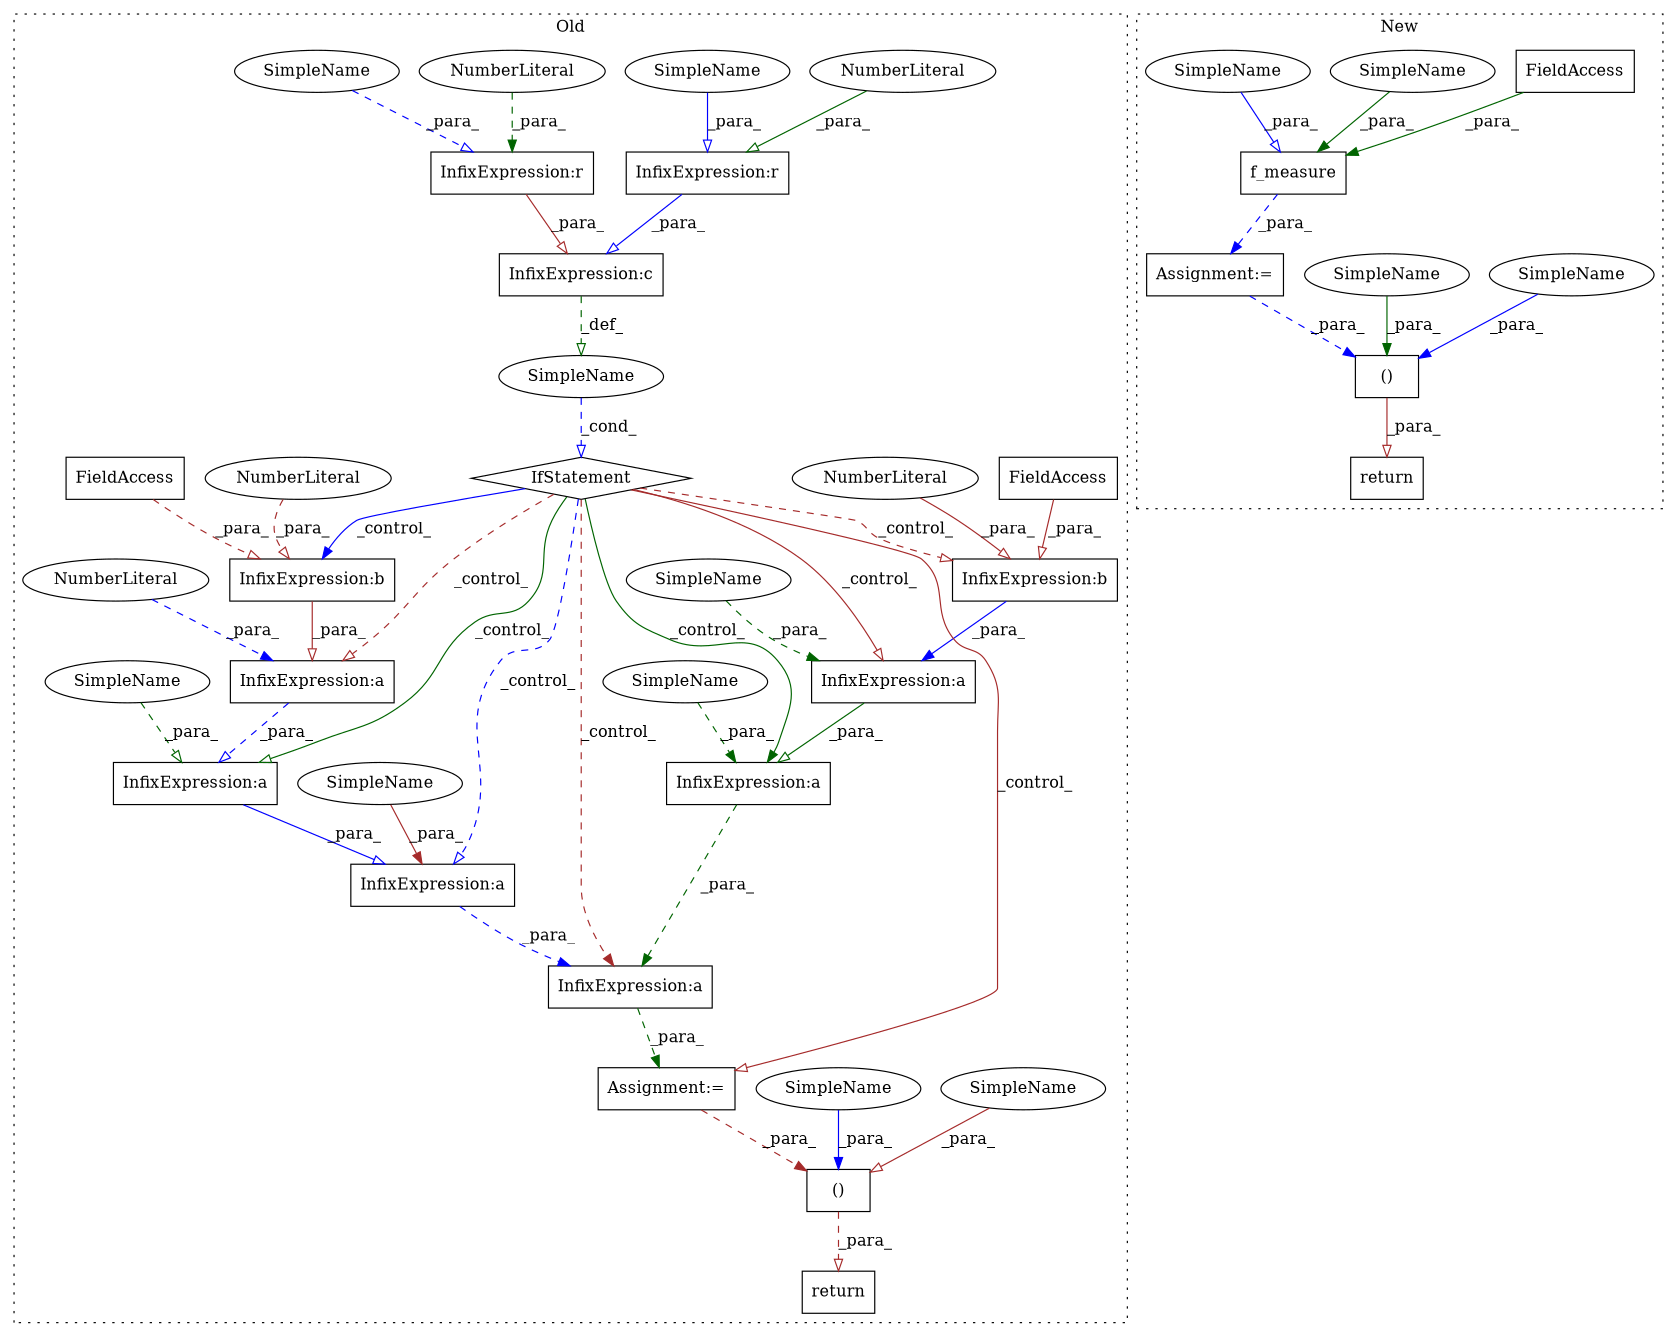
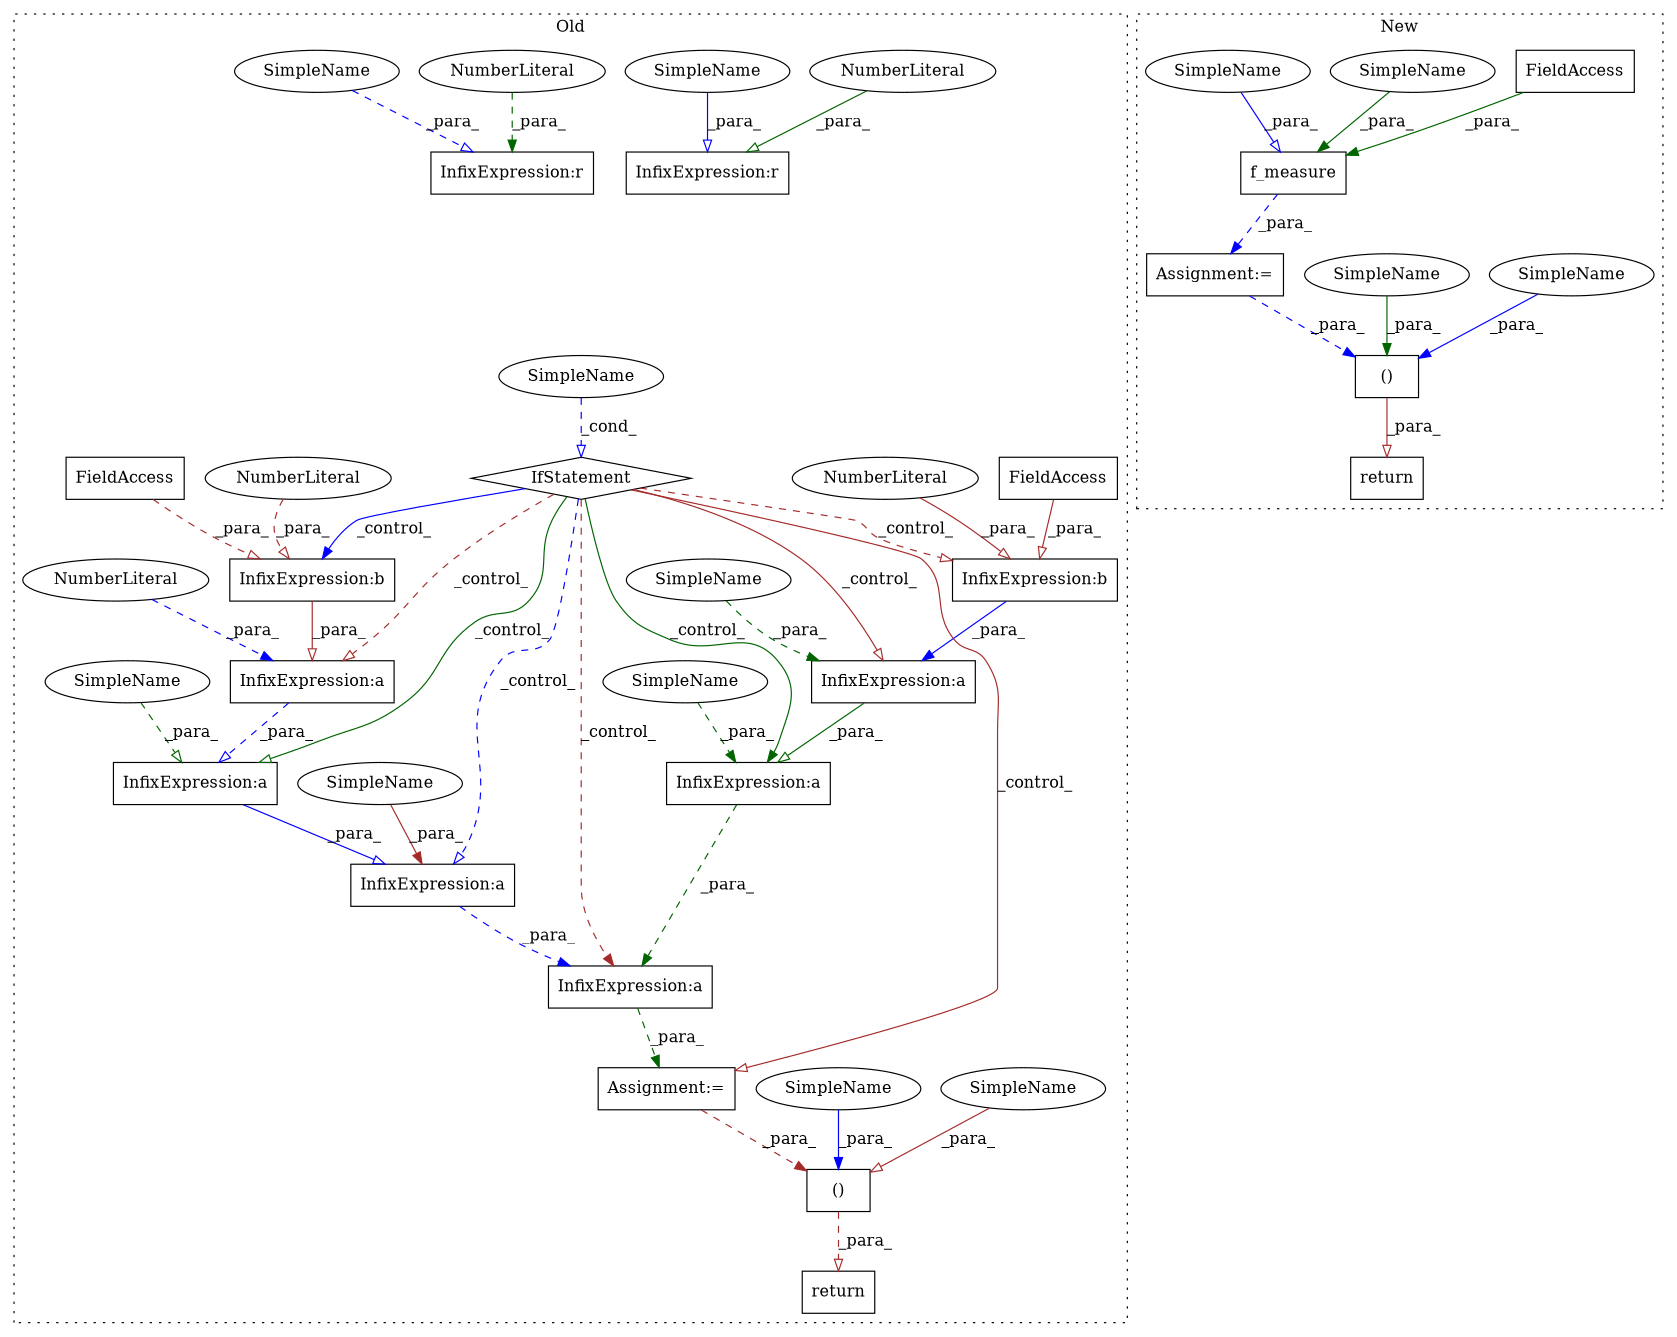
(581, 275) -> none
